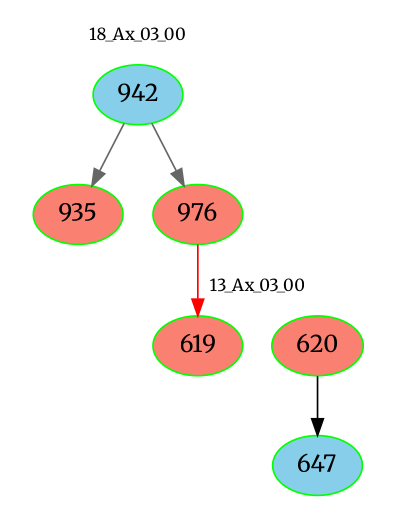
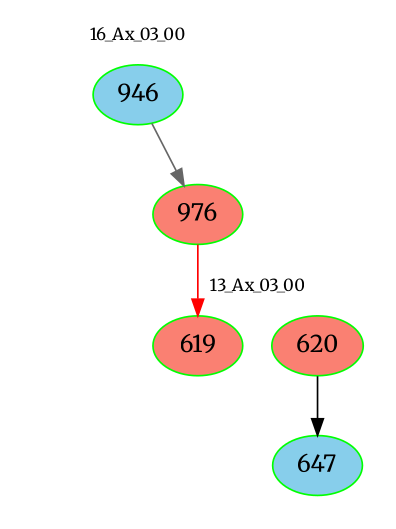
(138, 36) -> (138, 36)
(138, 95) -> (138, 95)
(78, 214) -> none
